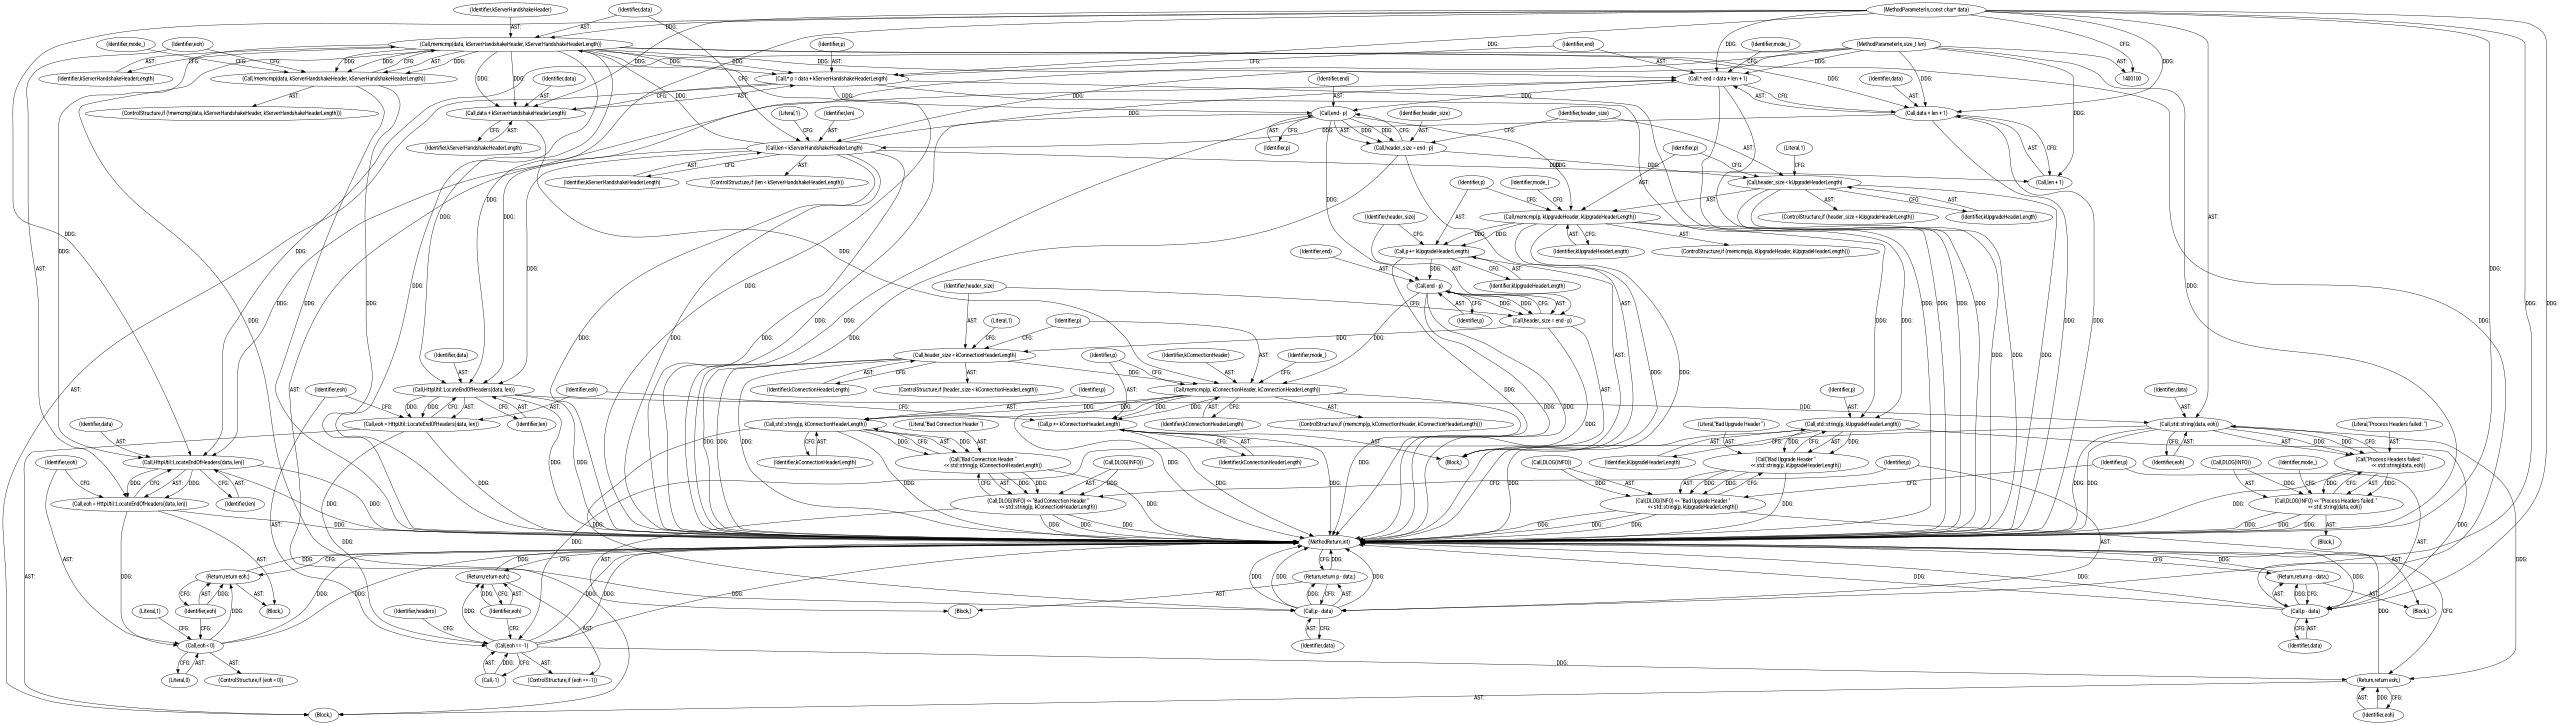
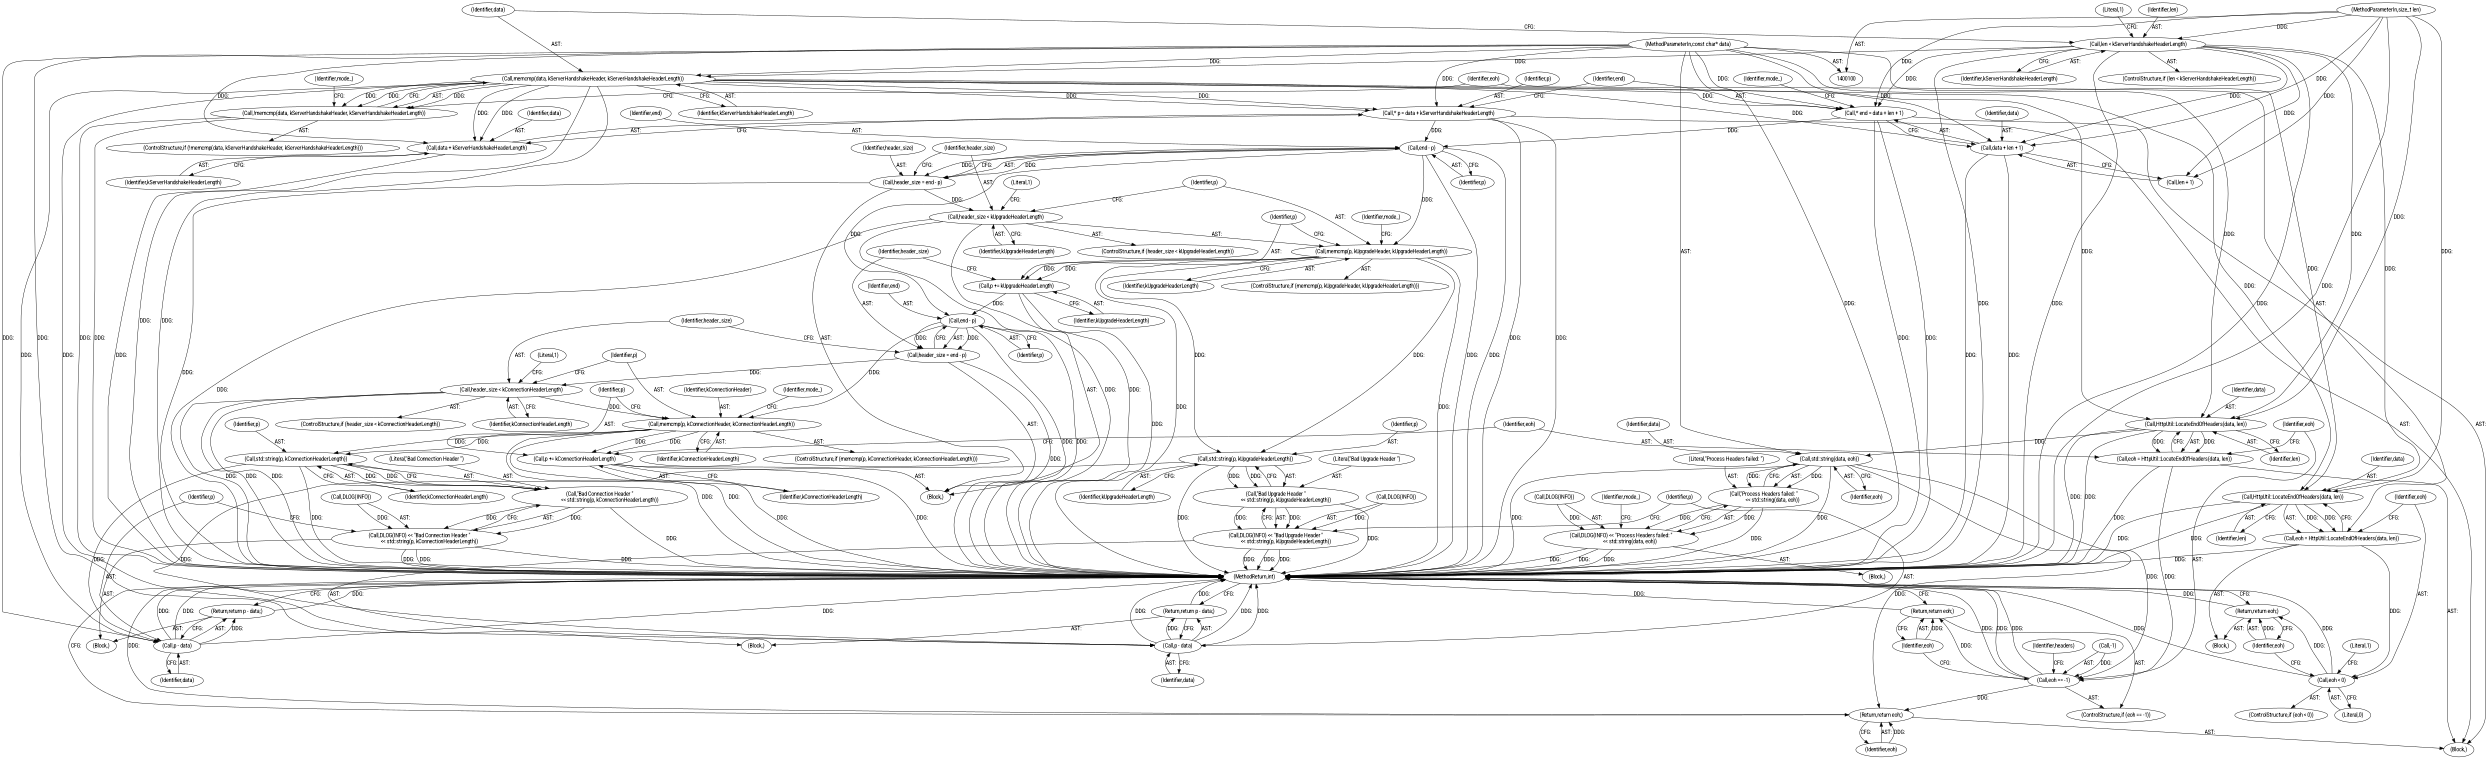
(511, 10) -> none
(2125, 44) -> (1838, 62)
(1364, 127) -> (2207, 98)
(844, 261) -> (143, 536)
(518, 667) -> none
